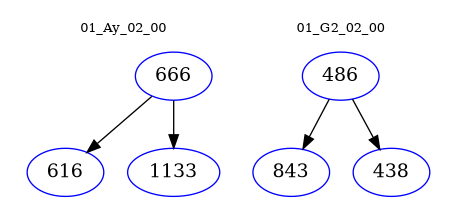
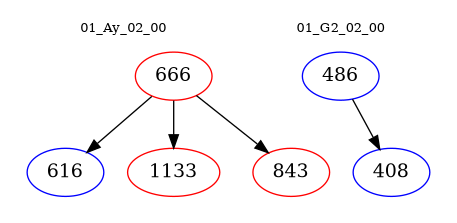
(174, 76) -> (174, 76)
(319, 118) -> (222, 116)
(174, 172) -> (174, 172)
(291, 172) -> (291, 172)
(391, 172) -> (391, 172)
